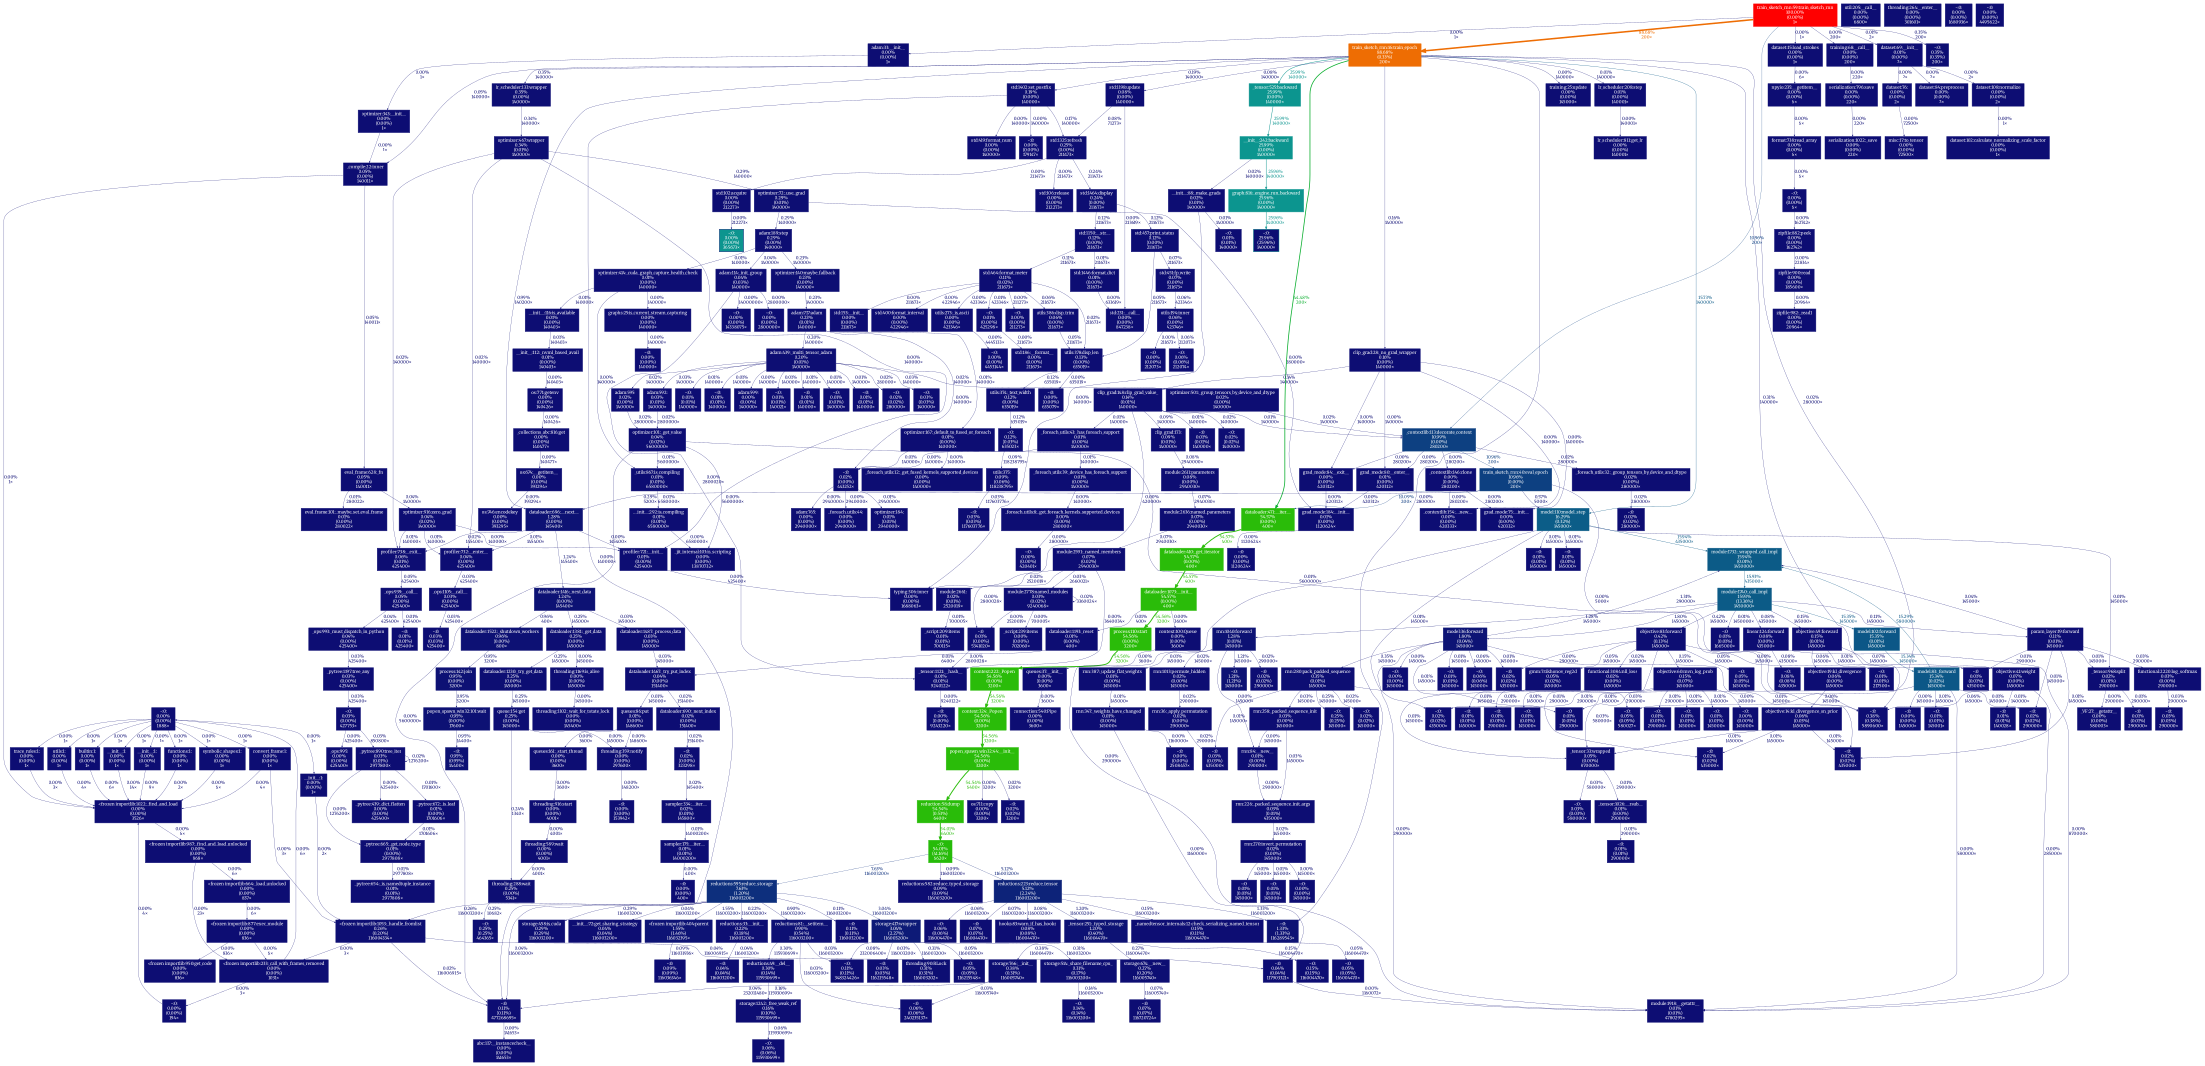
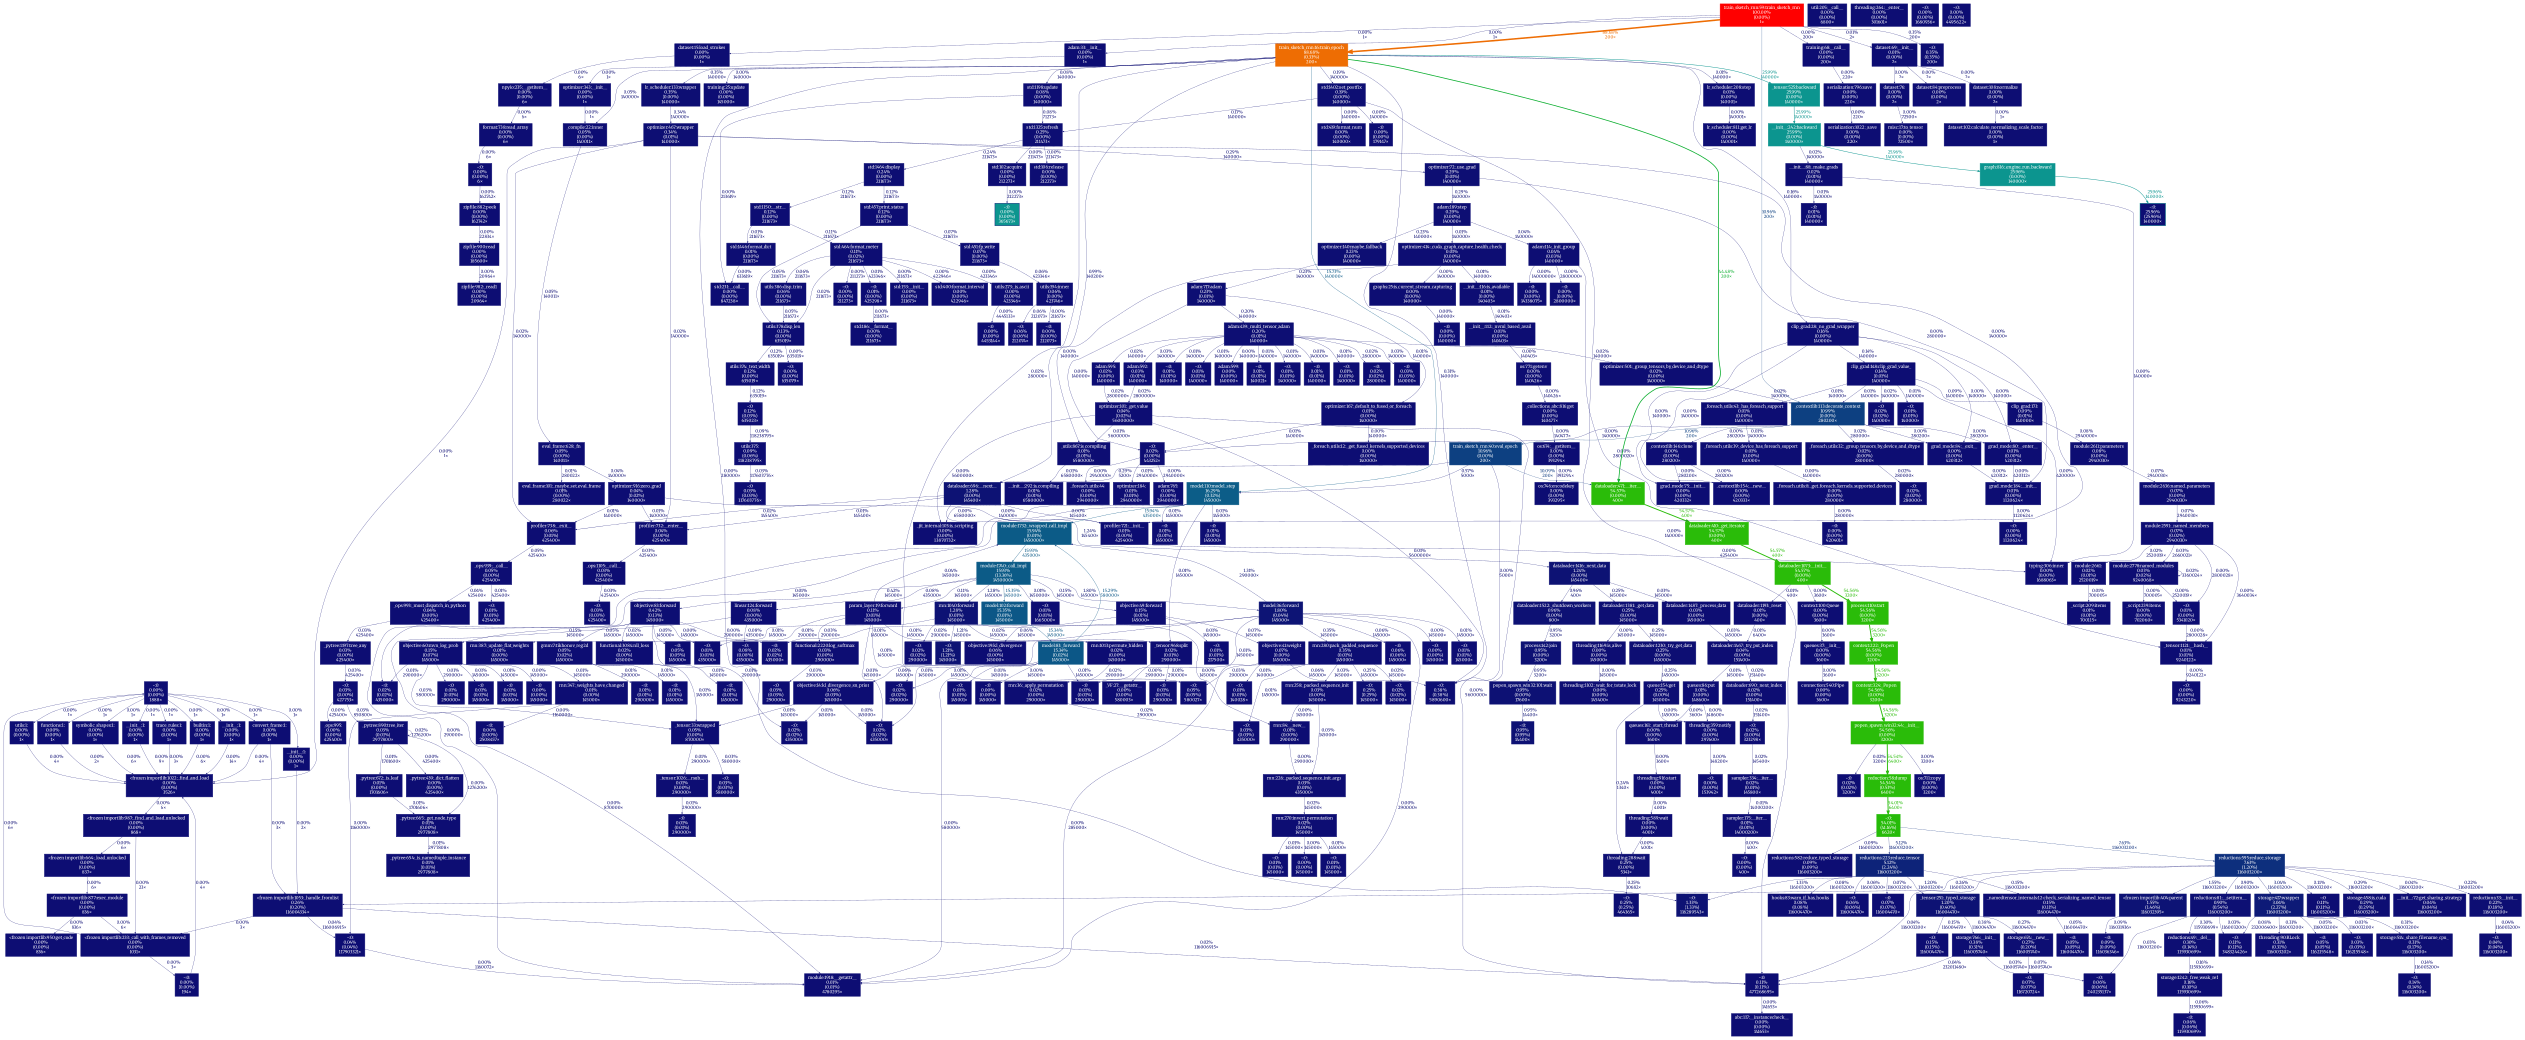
(4, 371) -> (428, 455)
